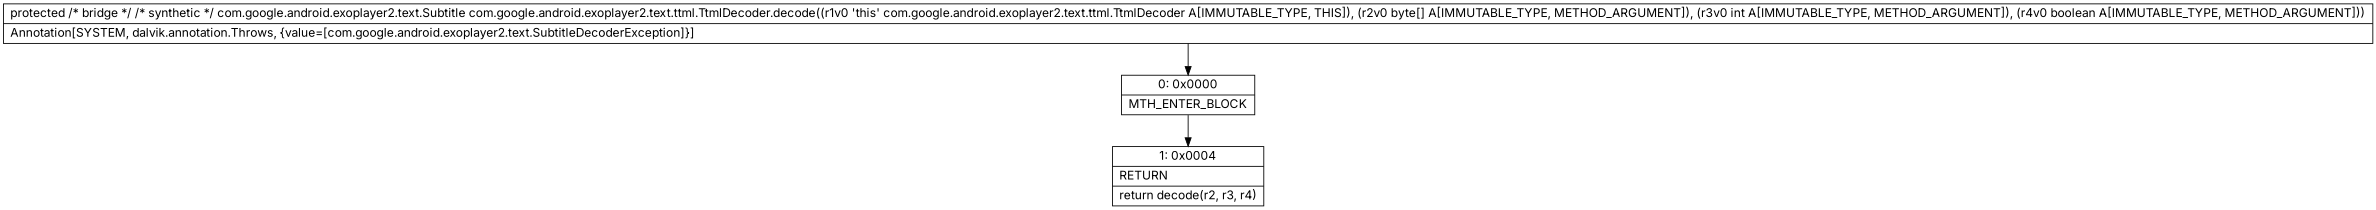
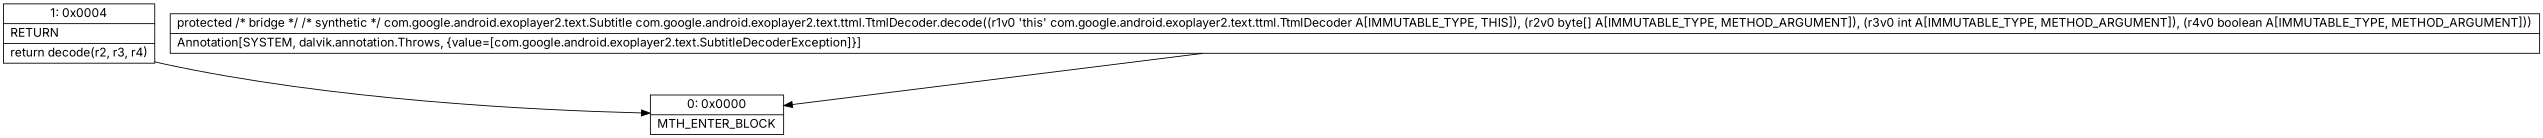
(1188, 126) -> (397, 98)
